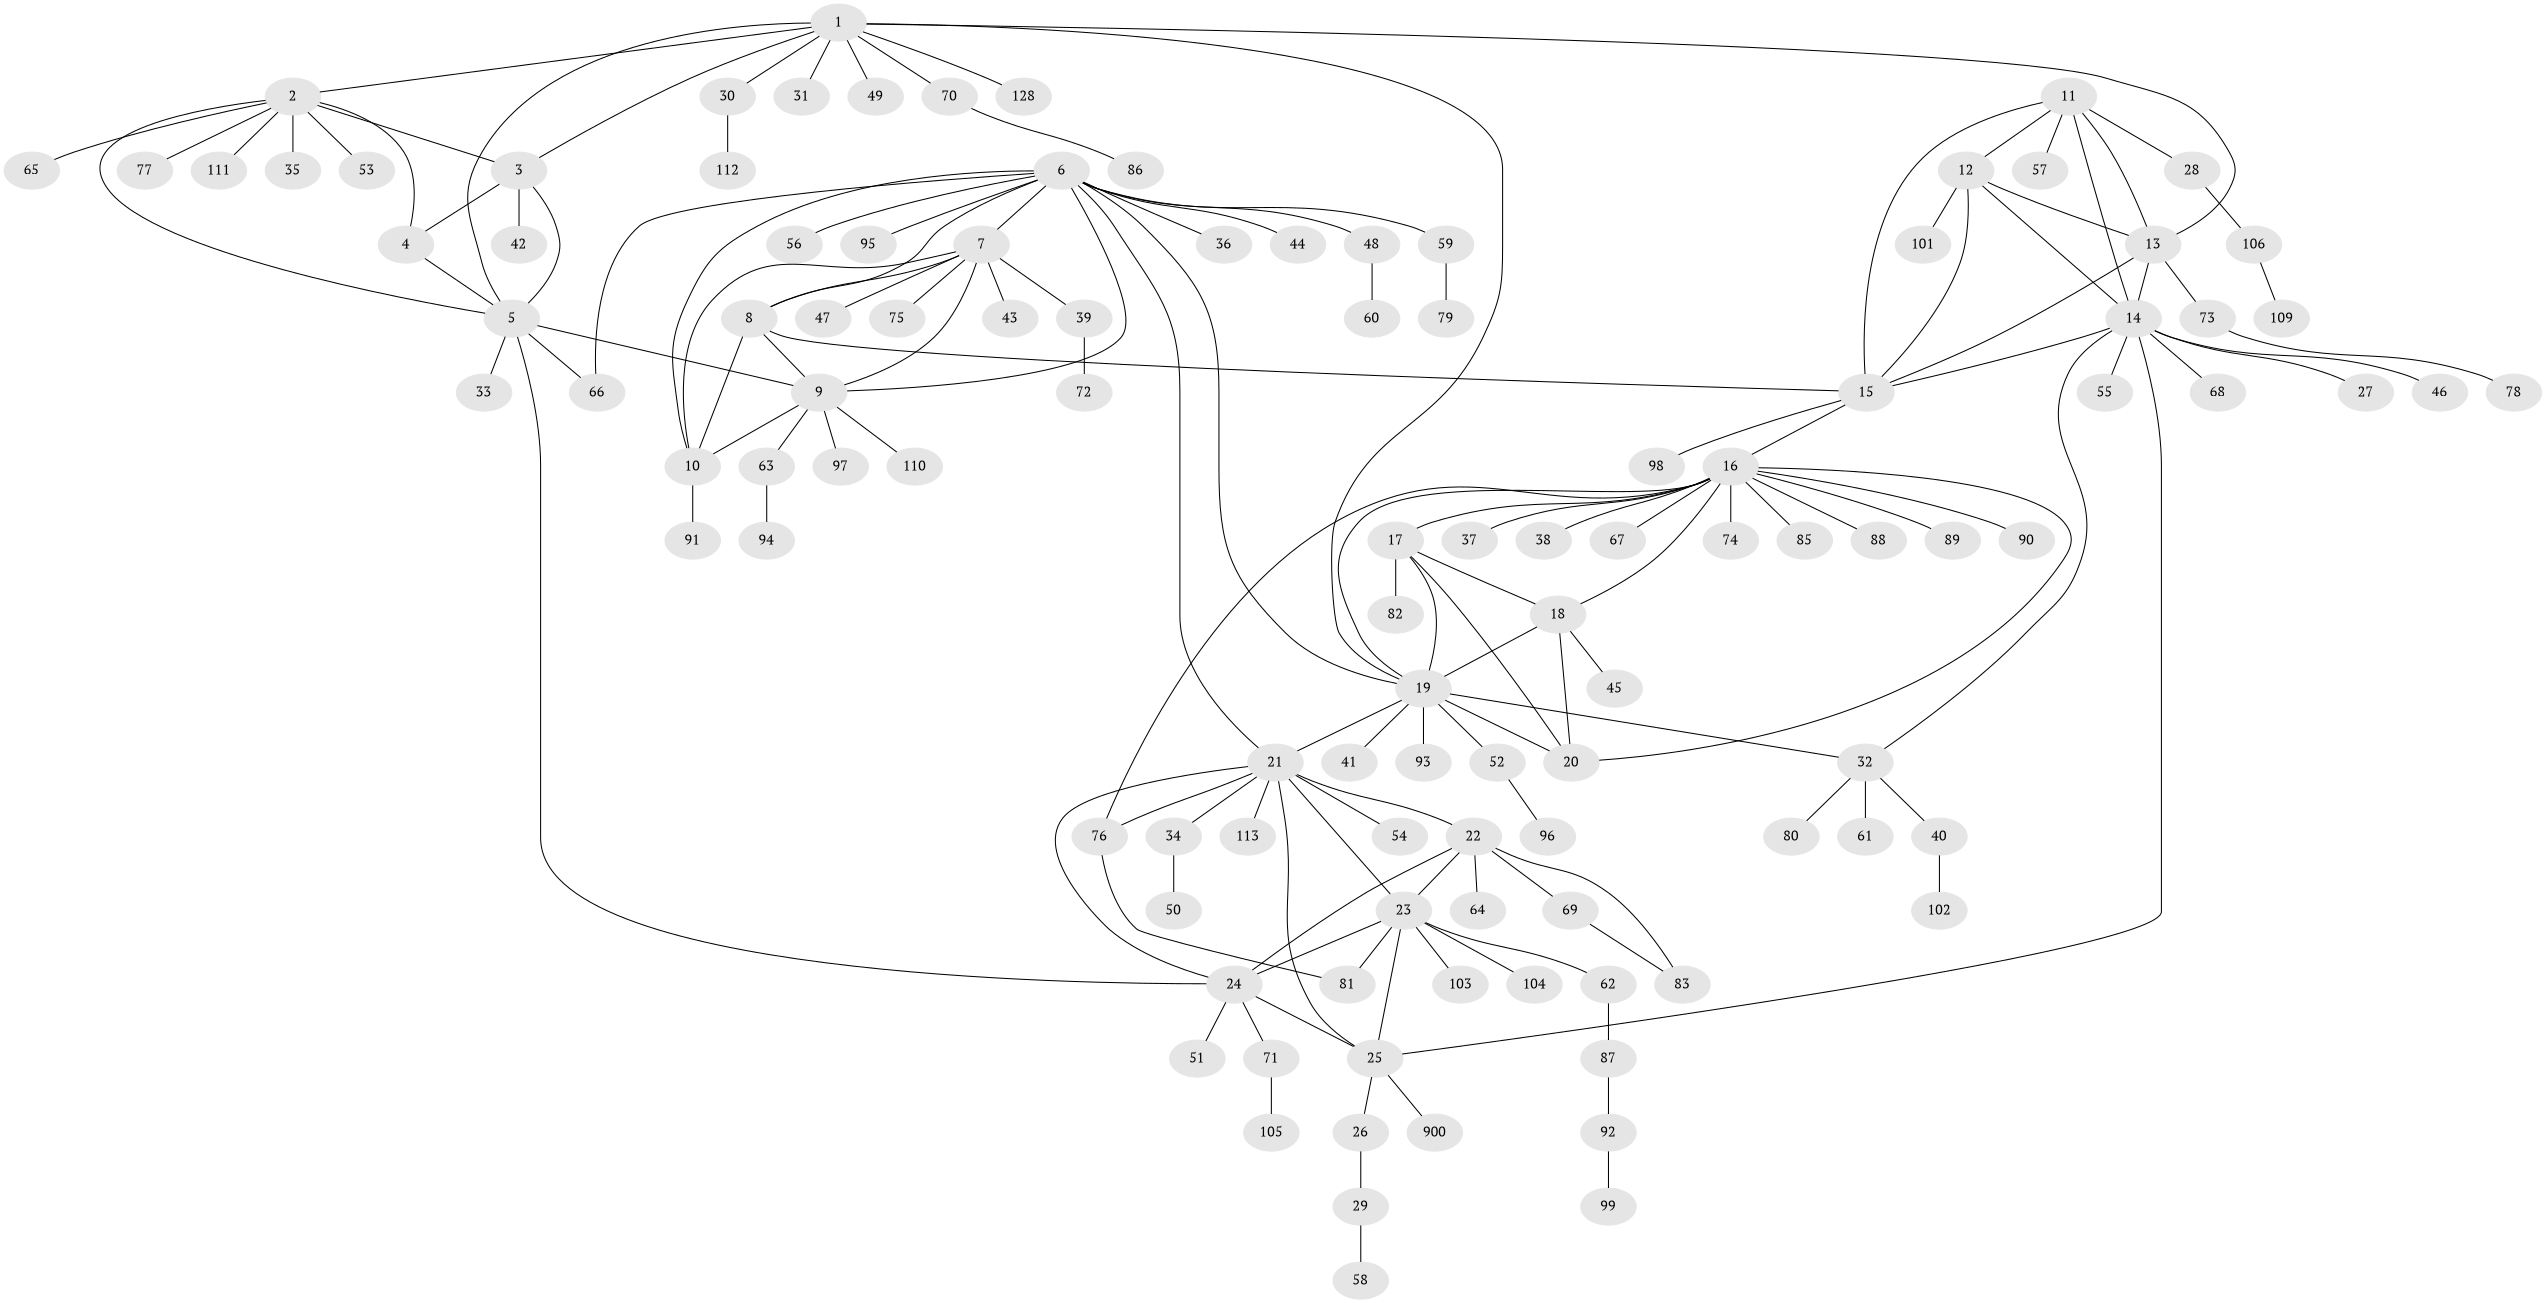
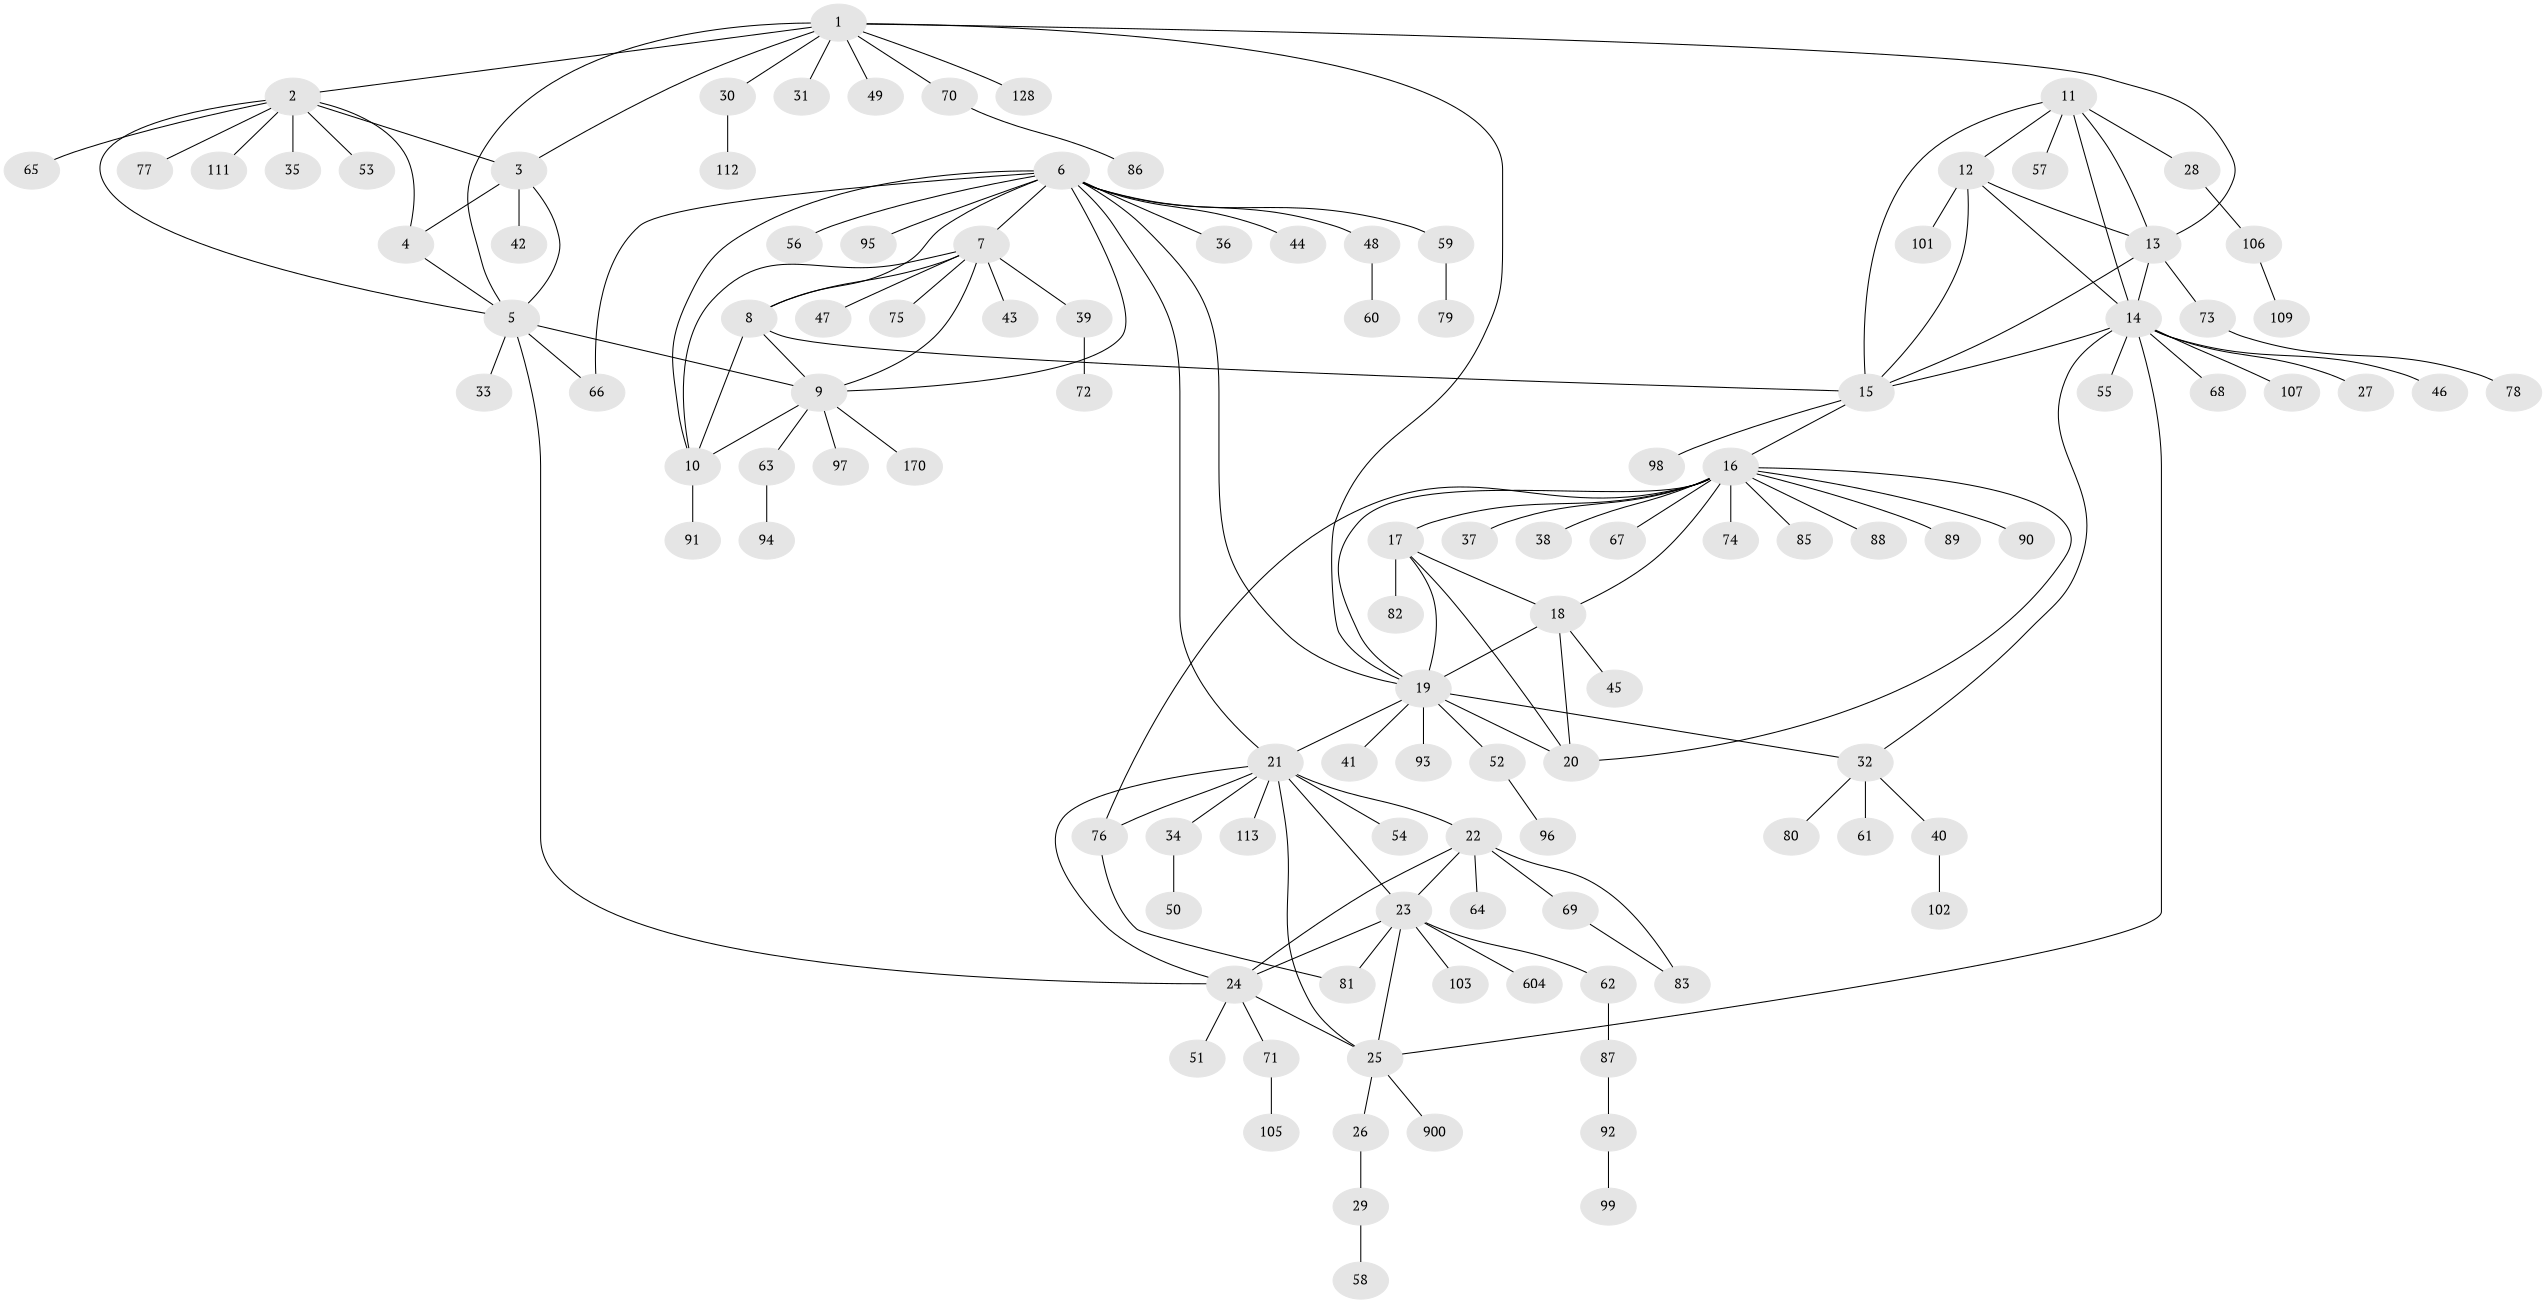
none -> (2292, 393)
(915, 467) -> (915, 467)
(1534, 985) -> (1534, 985)
